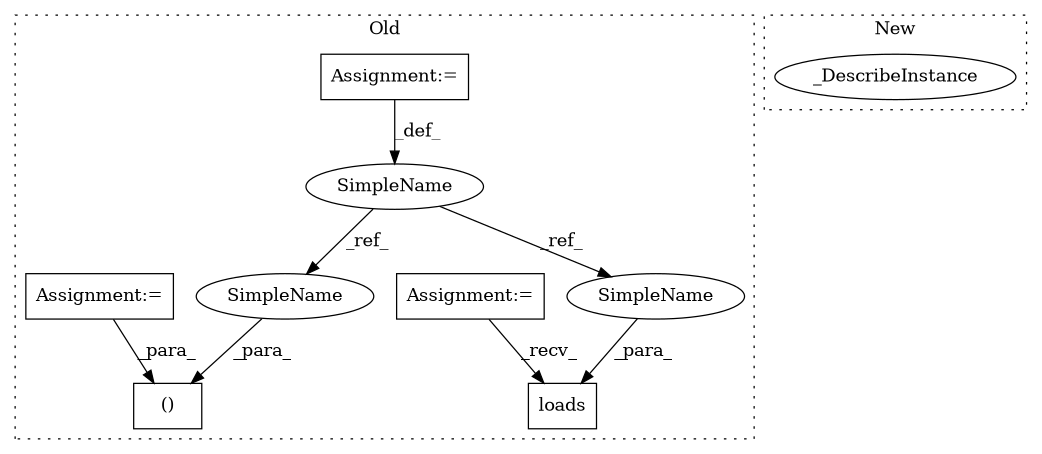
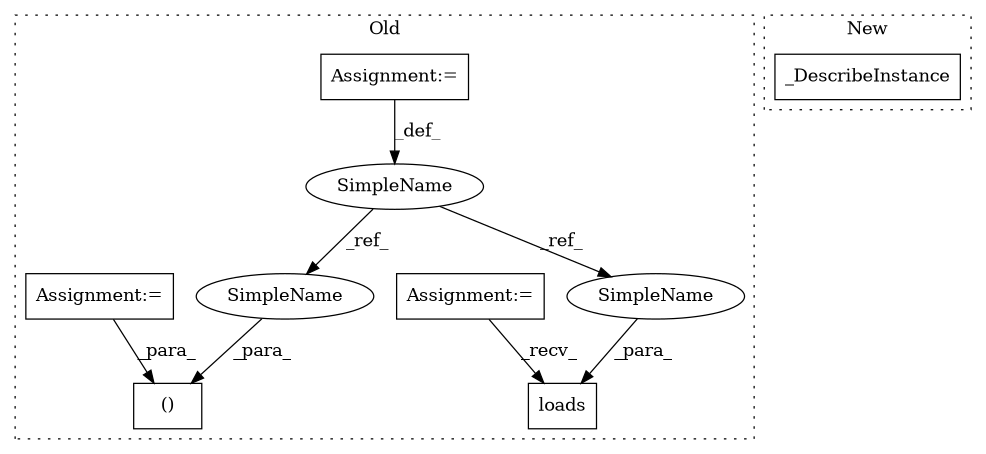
(895, 77) -> (868, 77)
